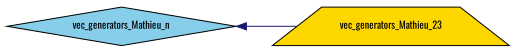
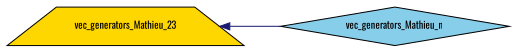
(272, 26) -> (255, 26)
